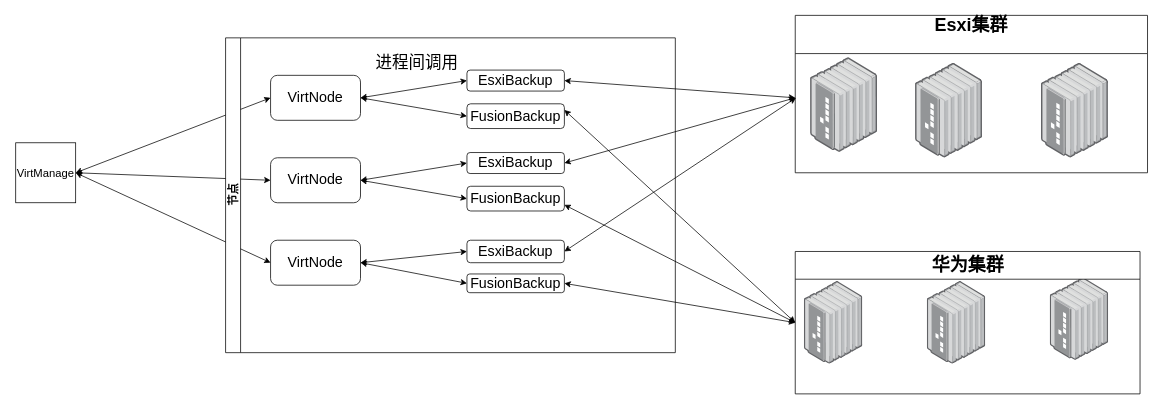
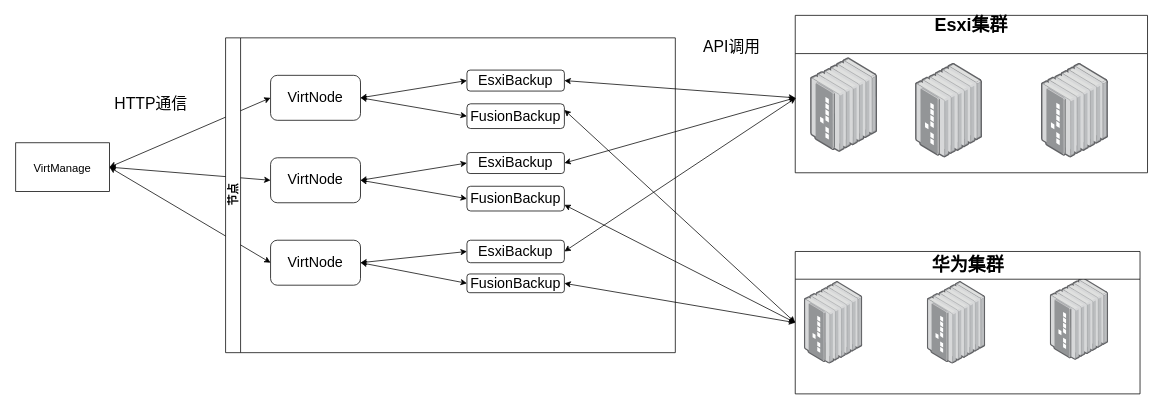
none -> (732, 47)
(417, 63) -> none
none -> (150, 104)
(45, 173) -> (62, 167)
